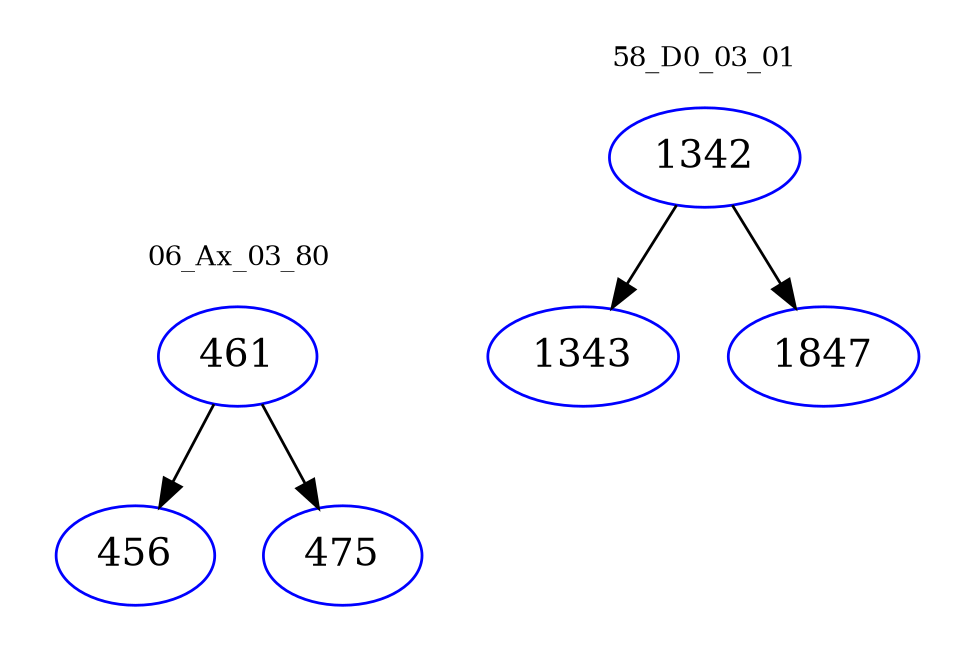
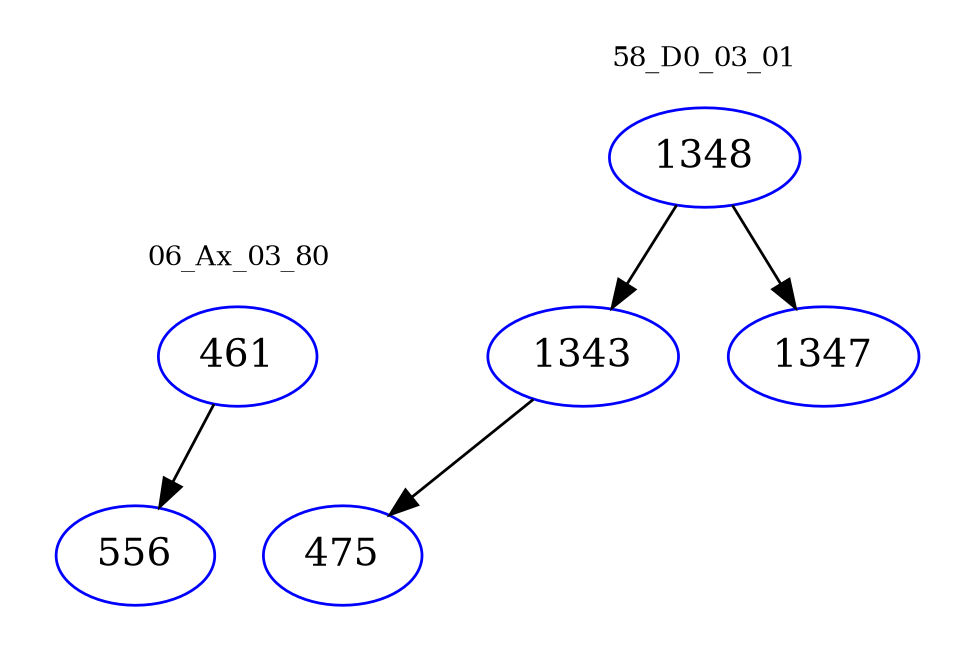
(705, 158) -> (705, 158)
(824, 357) -> (824, 357)
(283, 444) -> (473, 448)
(135, 556) -> (135, 556)
